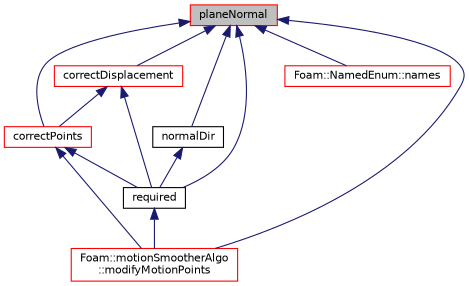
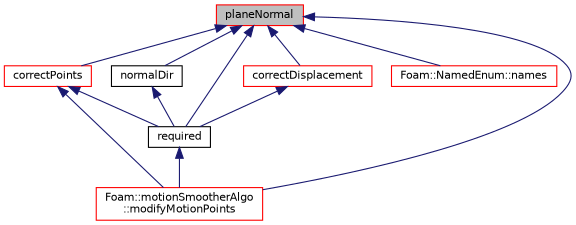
(79, 110) -> none
